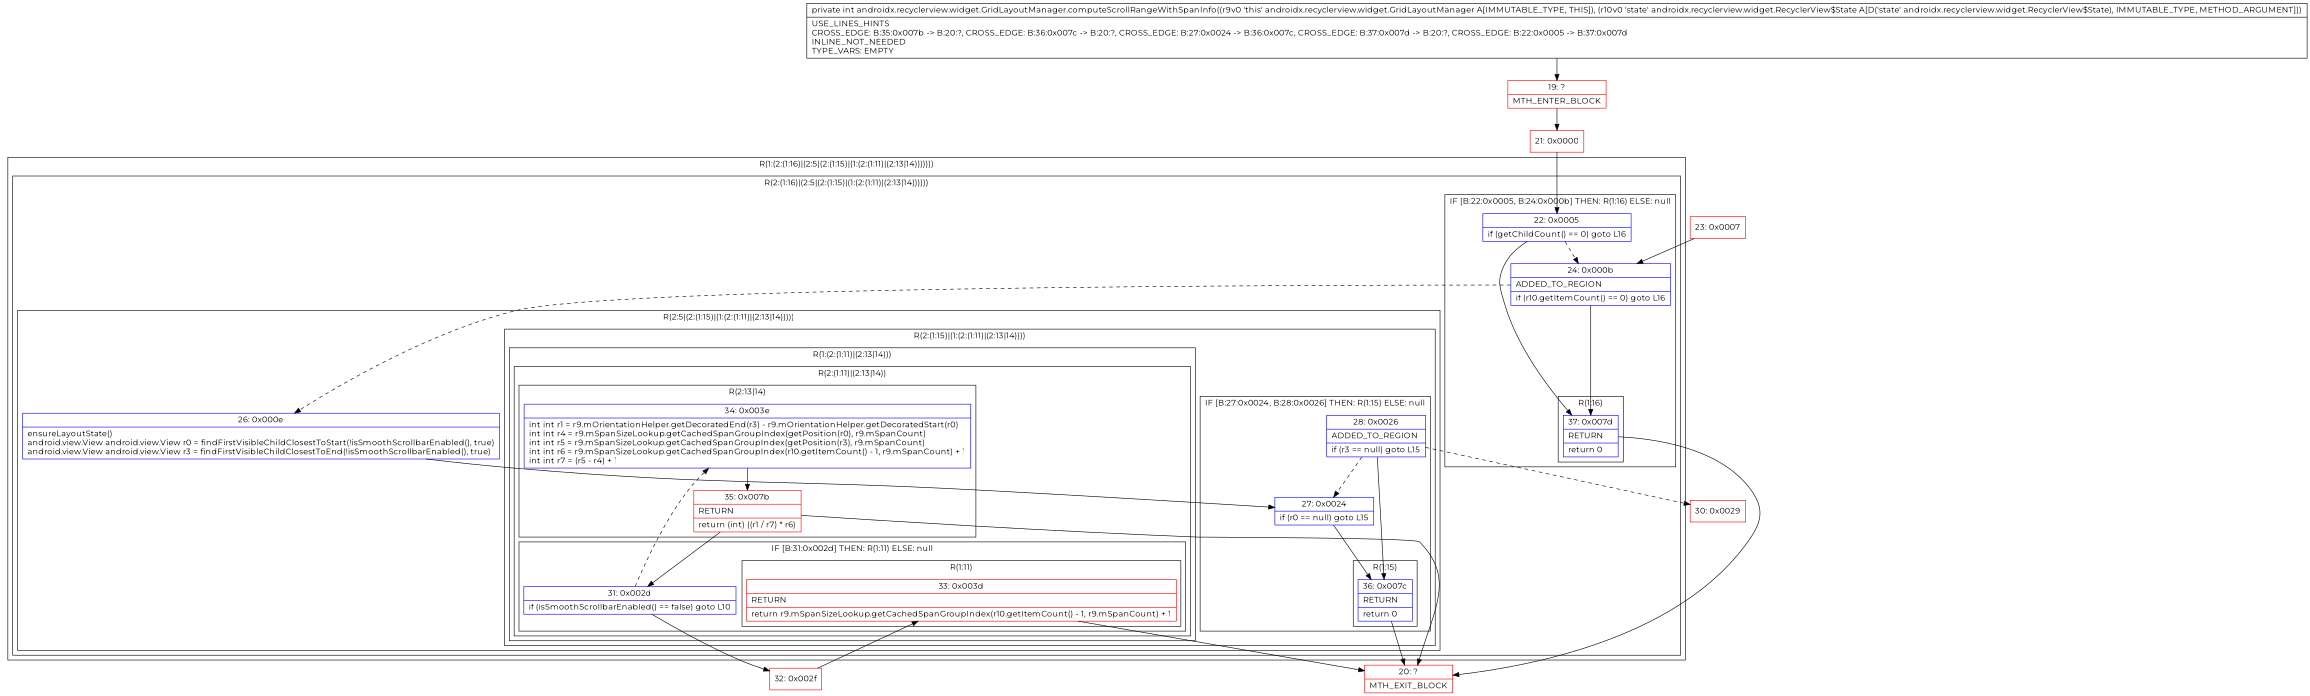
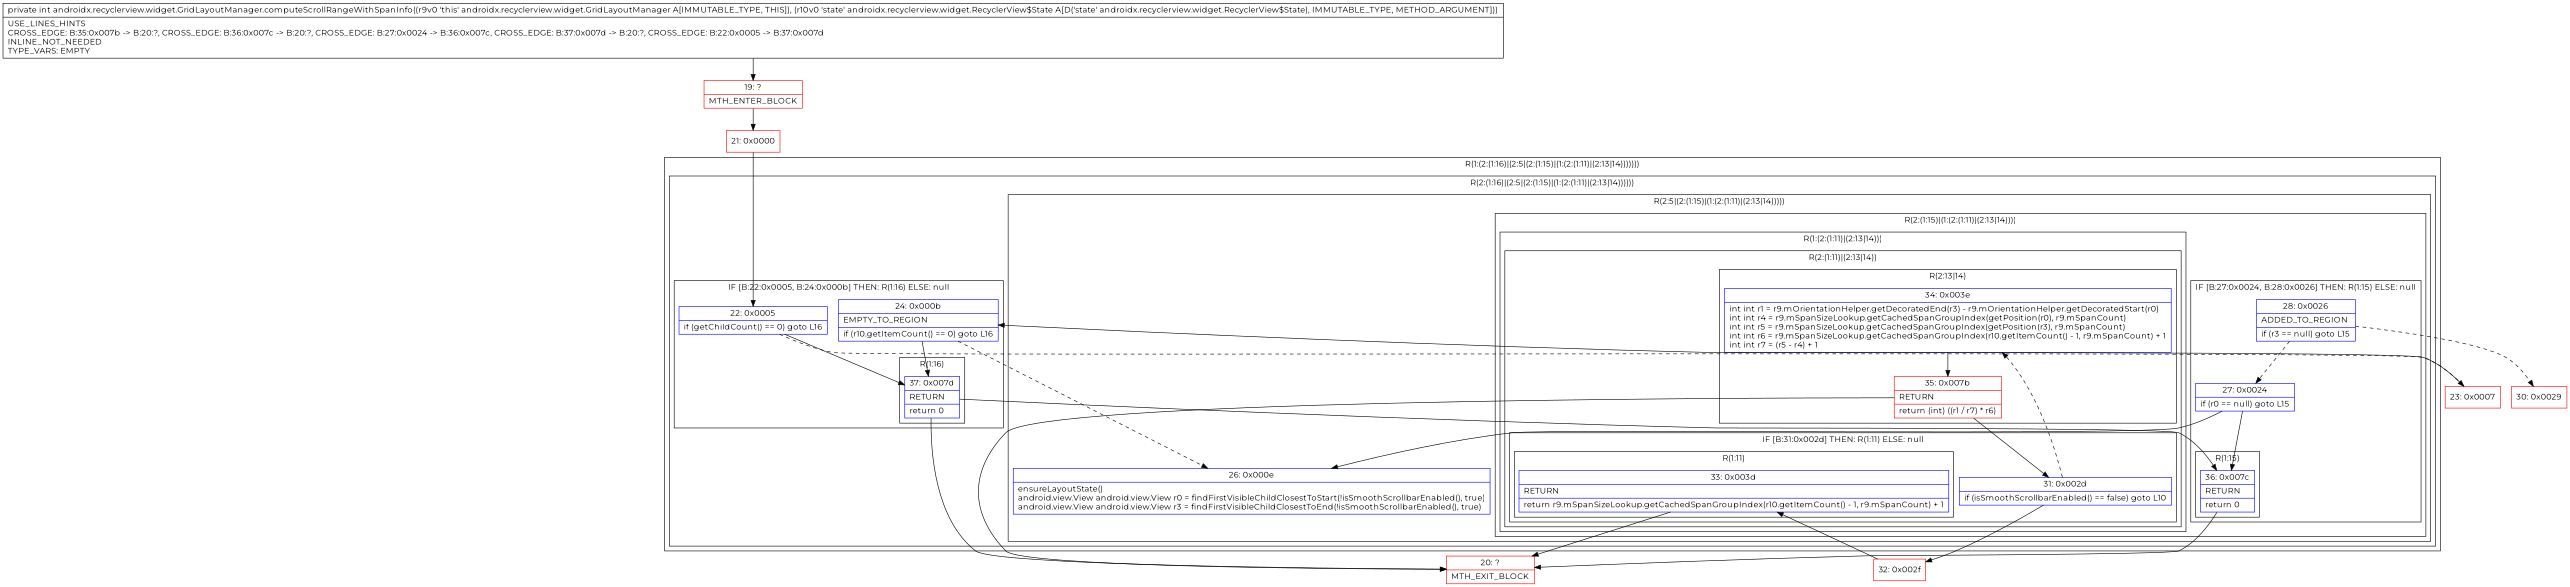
(1570, 250) -> (1622, 354)
(1559, 284) -> (886, 320)
(847, 484) -> (1780, 432)
(1381, 515) -> (1593, 425)
(961, 600) -> (1734, 491)
